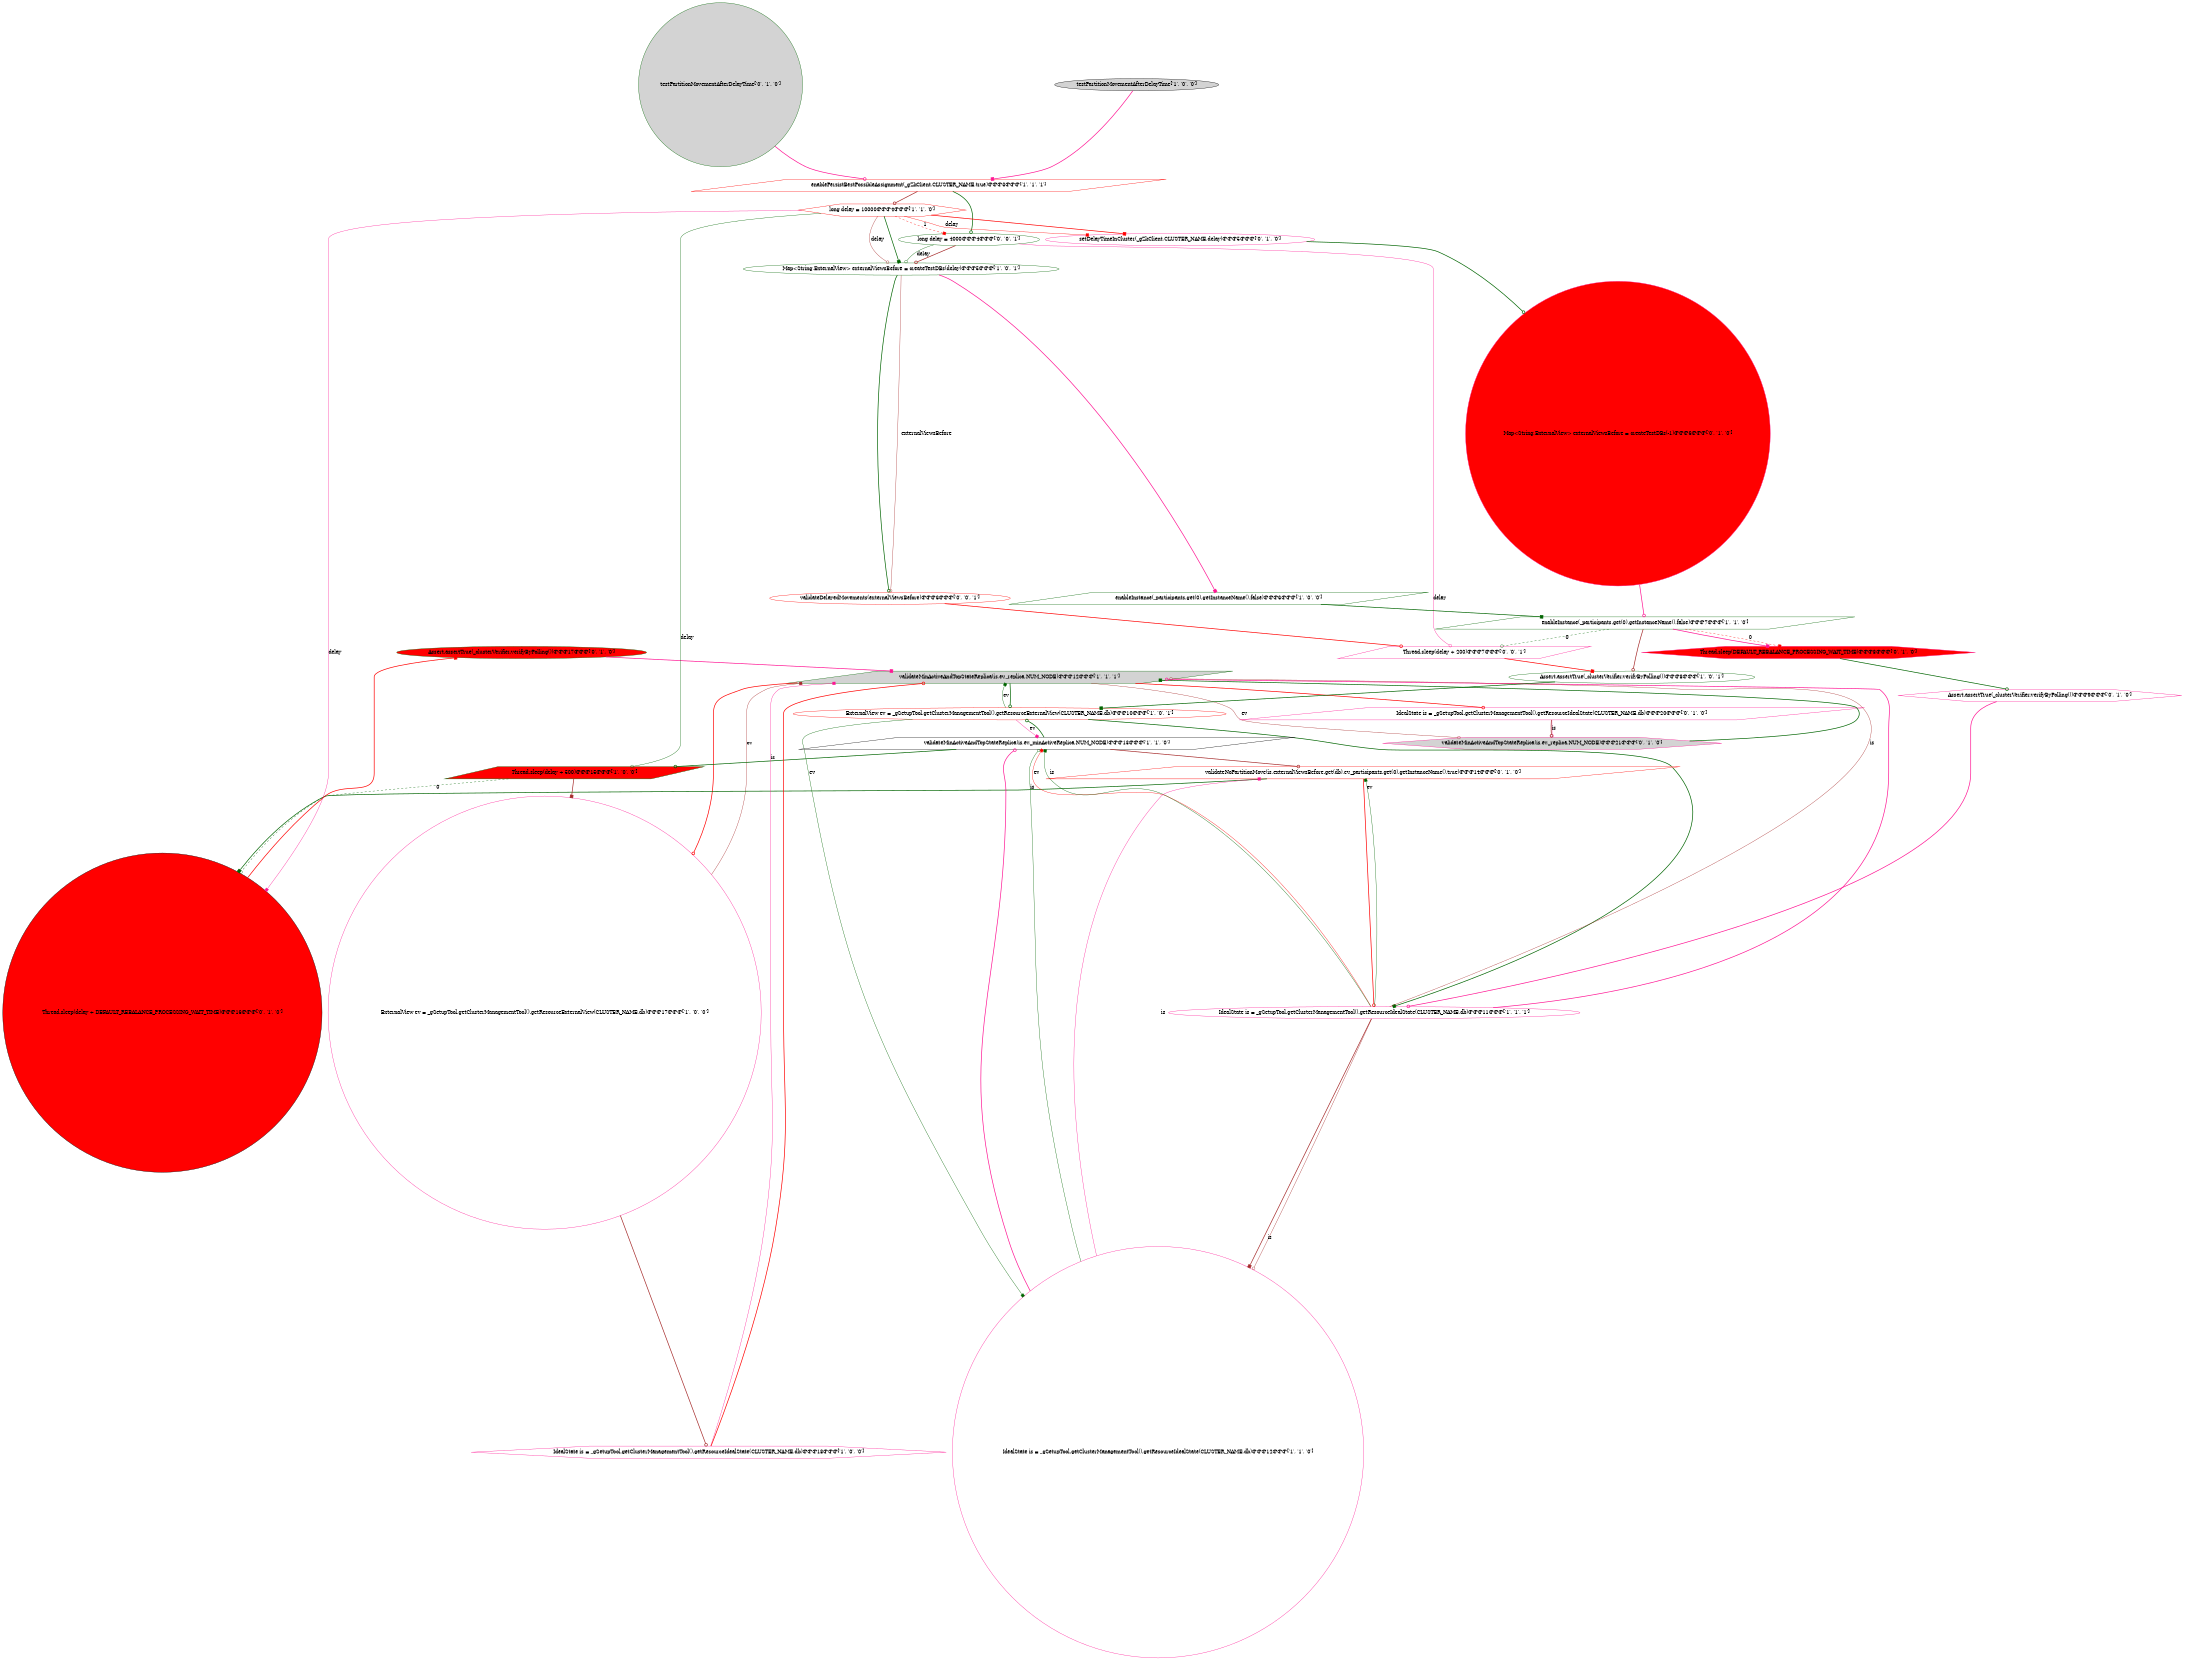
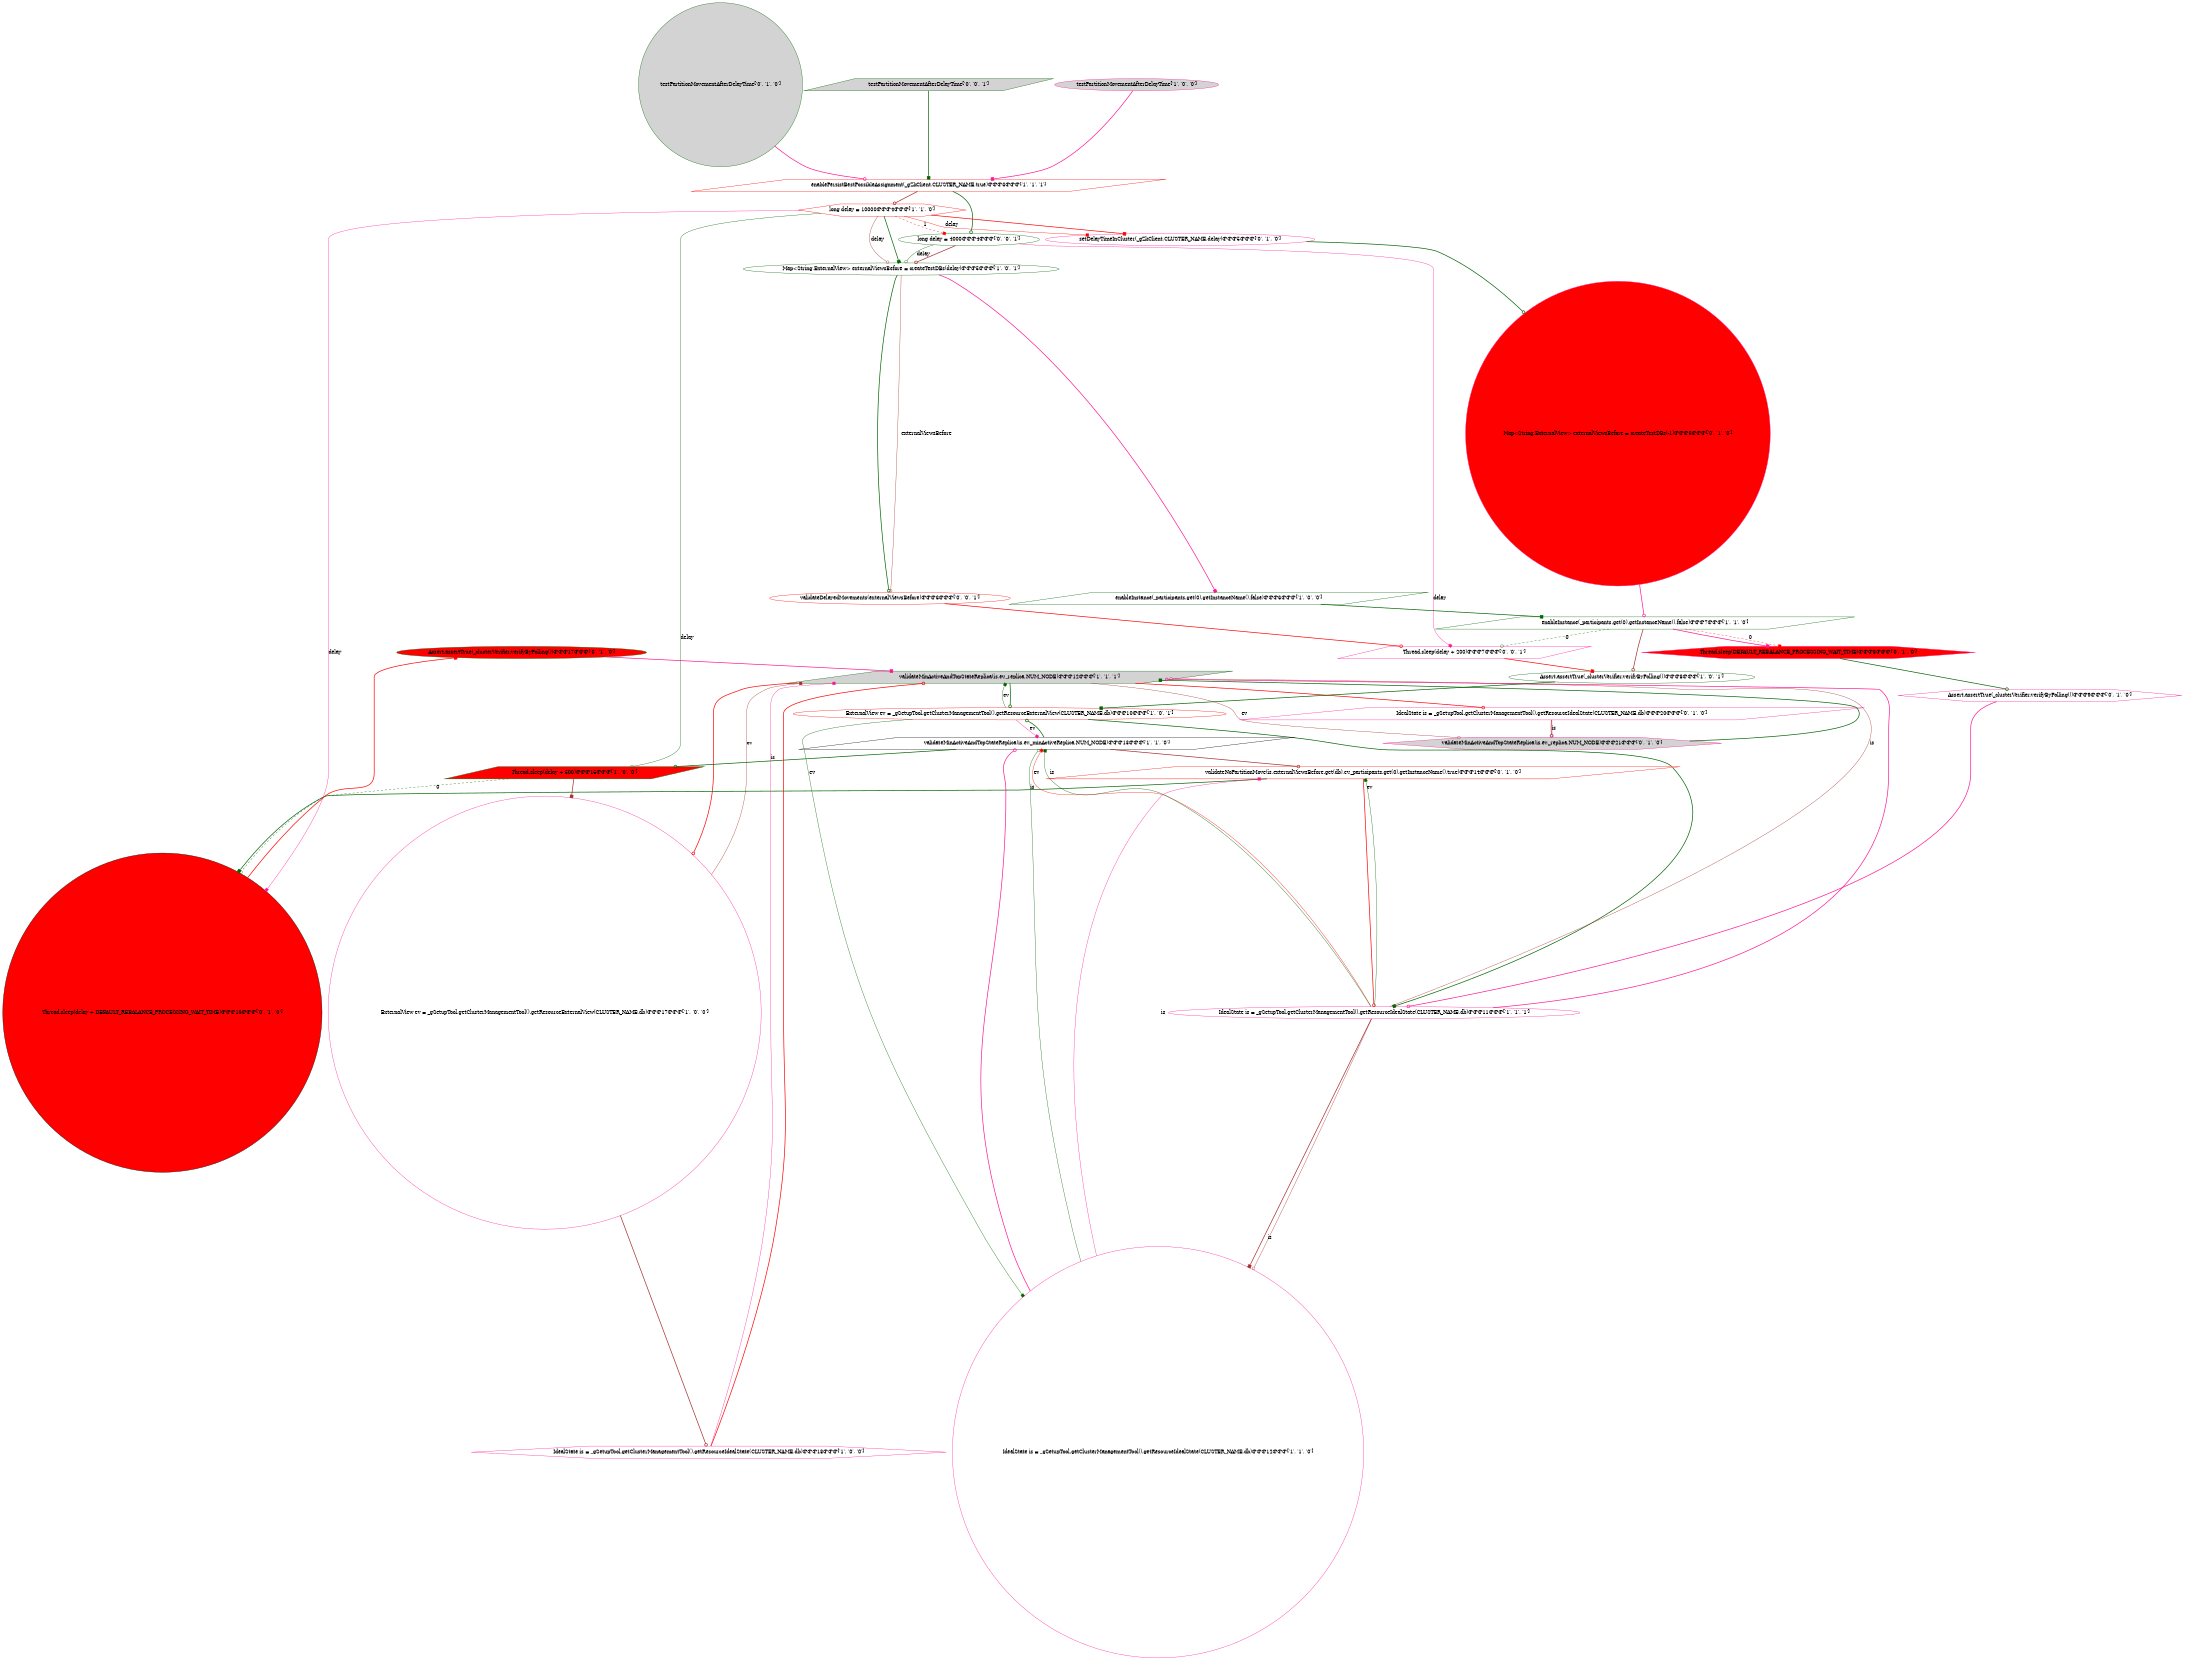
none -> (929, 85)
(1137, 85) -> (1137, 85)
(1418, 262) -> (1418, 262)
